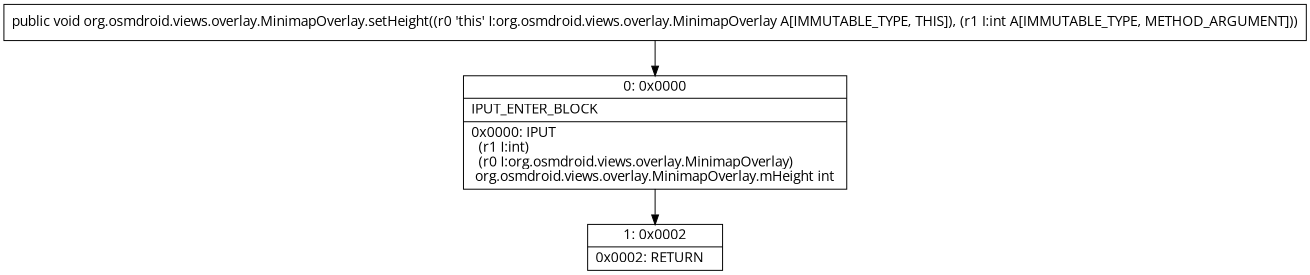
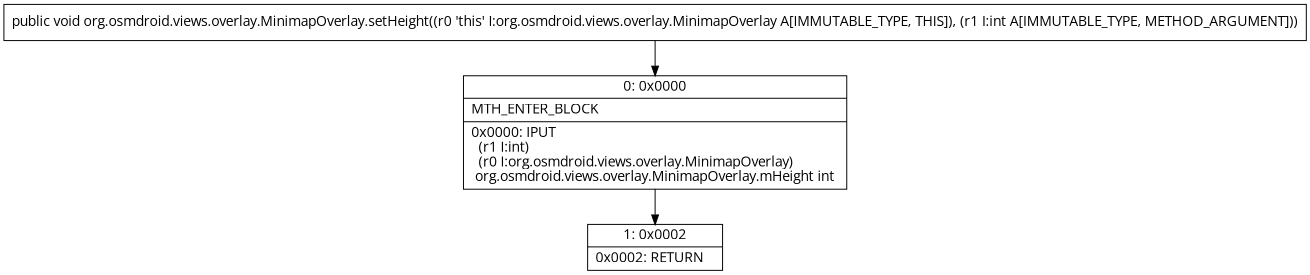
(535, 110) -> (535, 110)
